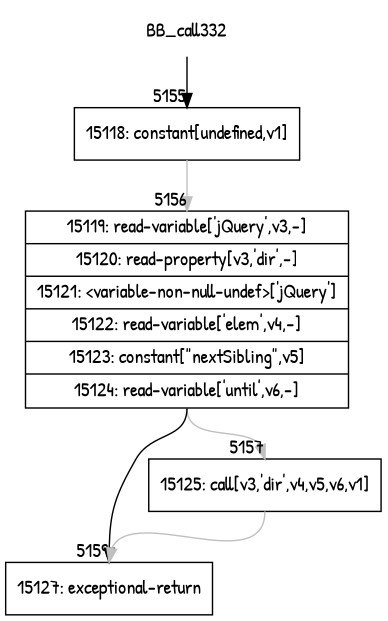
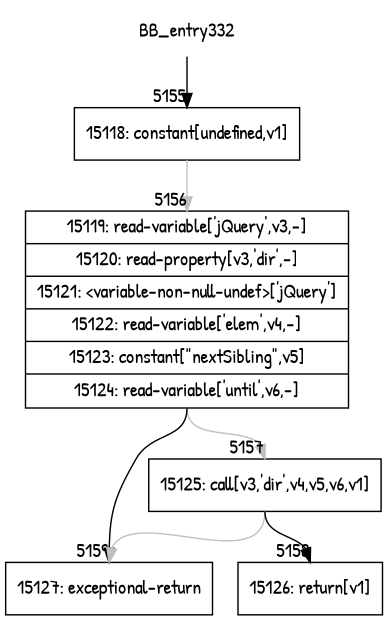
(187, 31) -> (187, 31)
none -> (310, 589)
